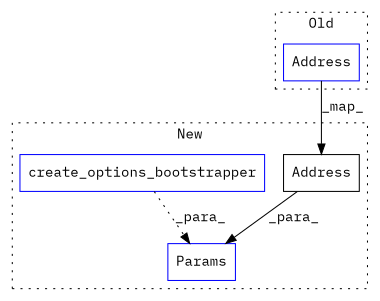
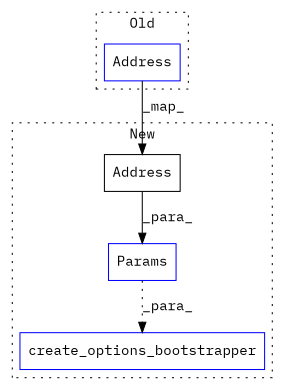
(169, 213) -> (142, 301)
